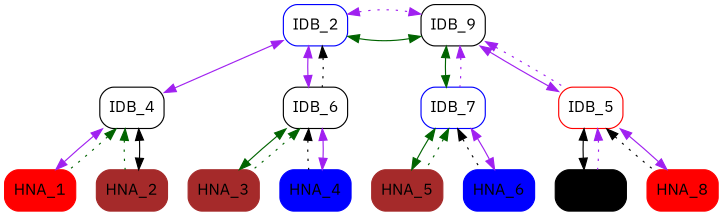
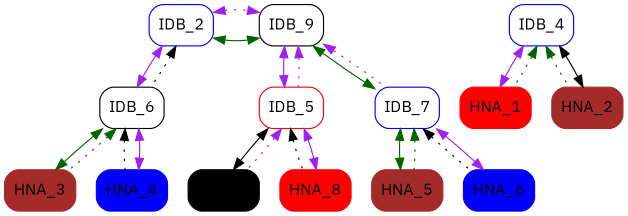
(224, 67) -> none
(132, 108) -> (541, 25)
